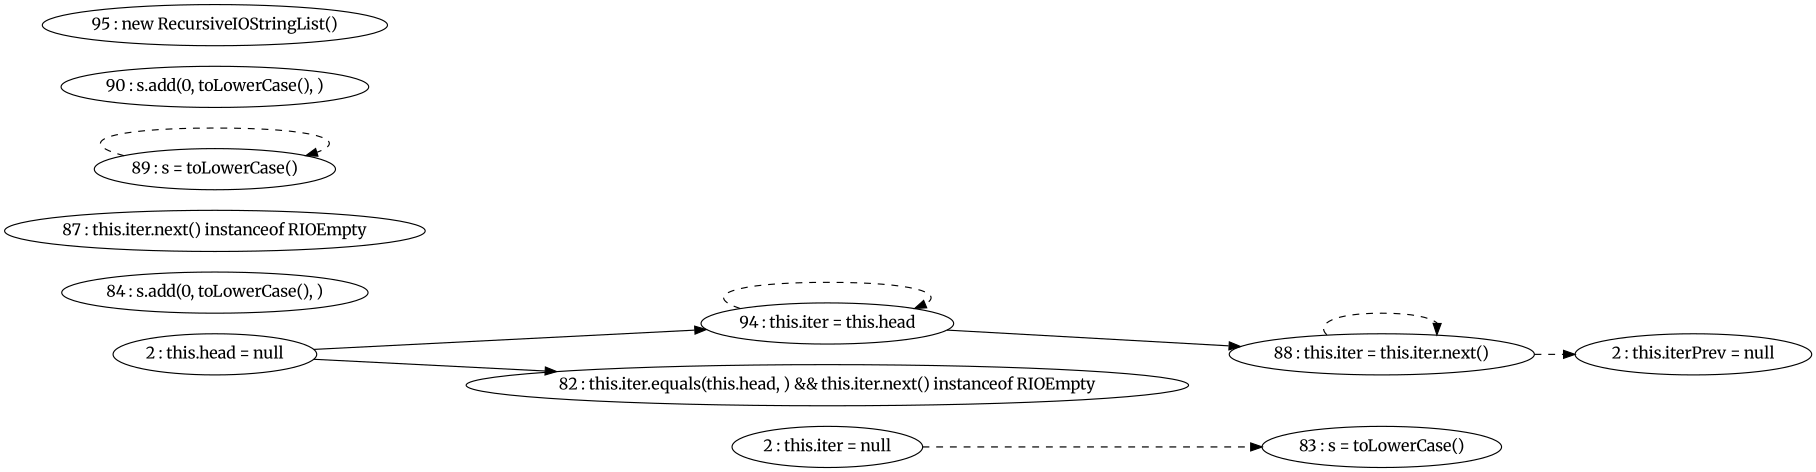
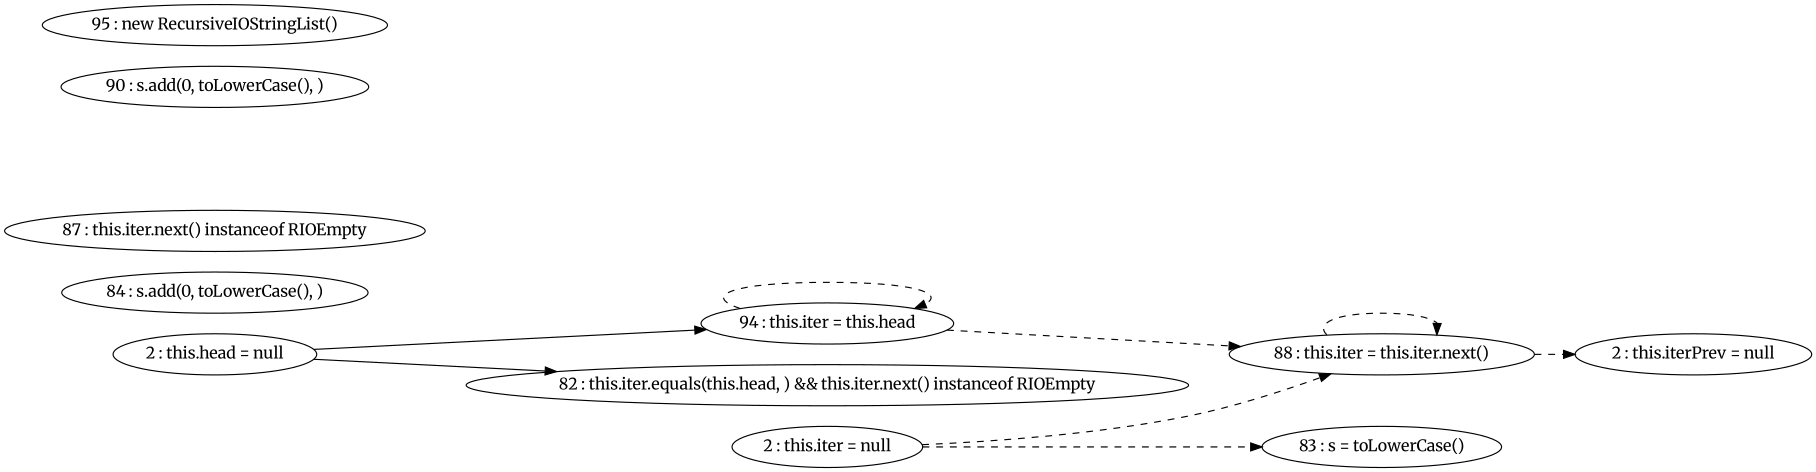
(215, 169) -> none
(1088, 338) -> (1088, 338)
none -> (1124, 427)
